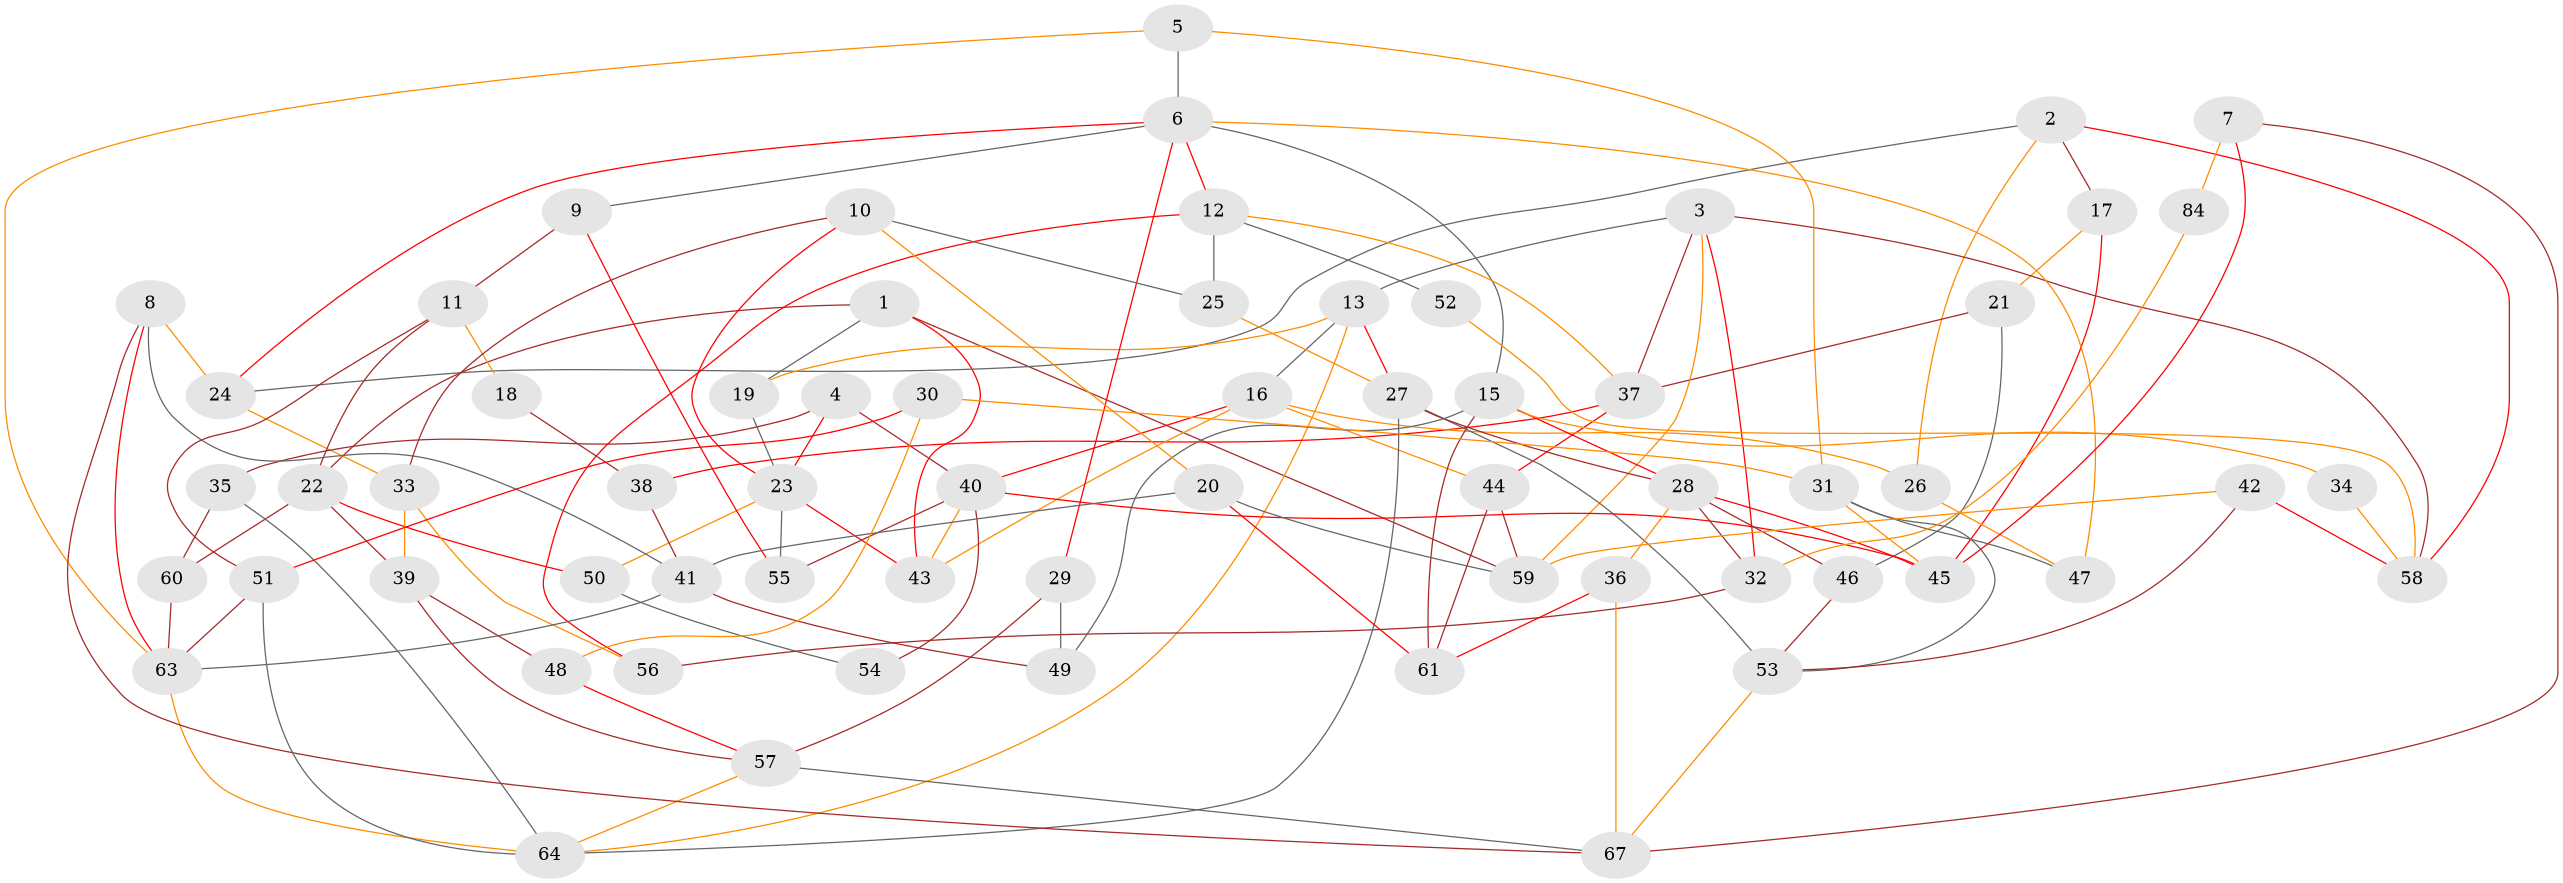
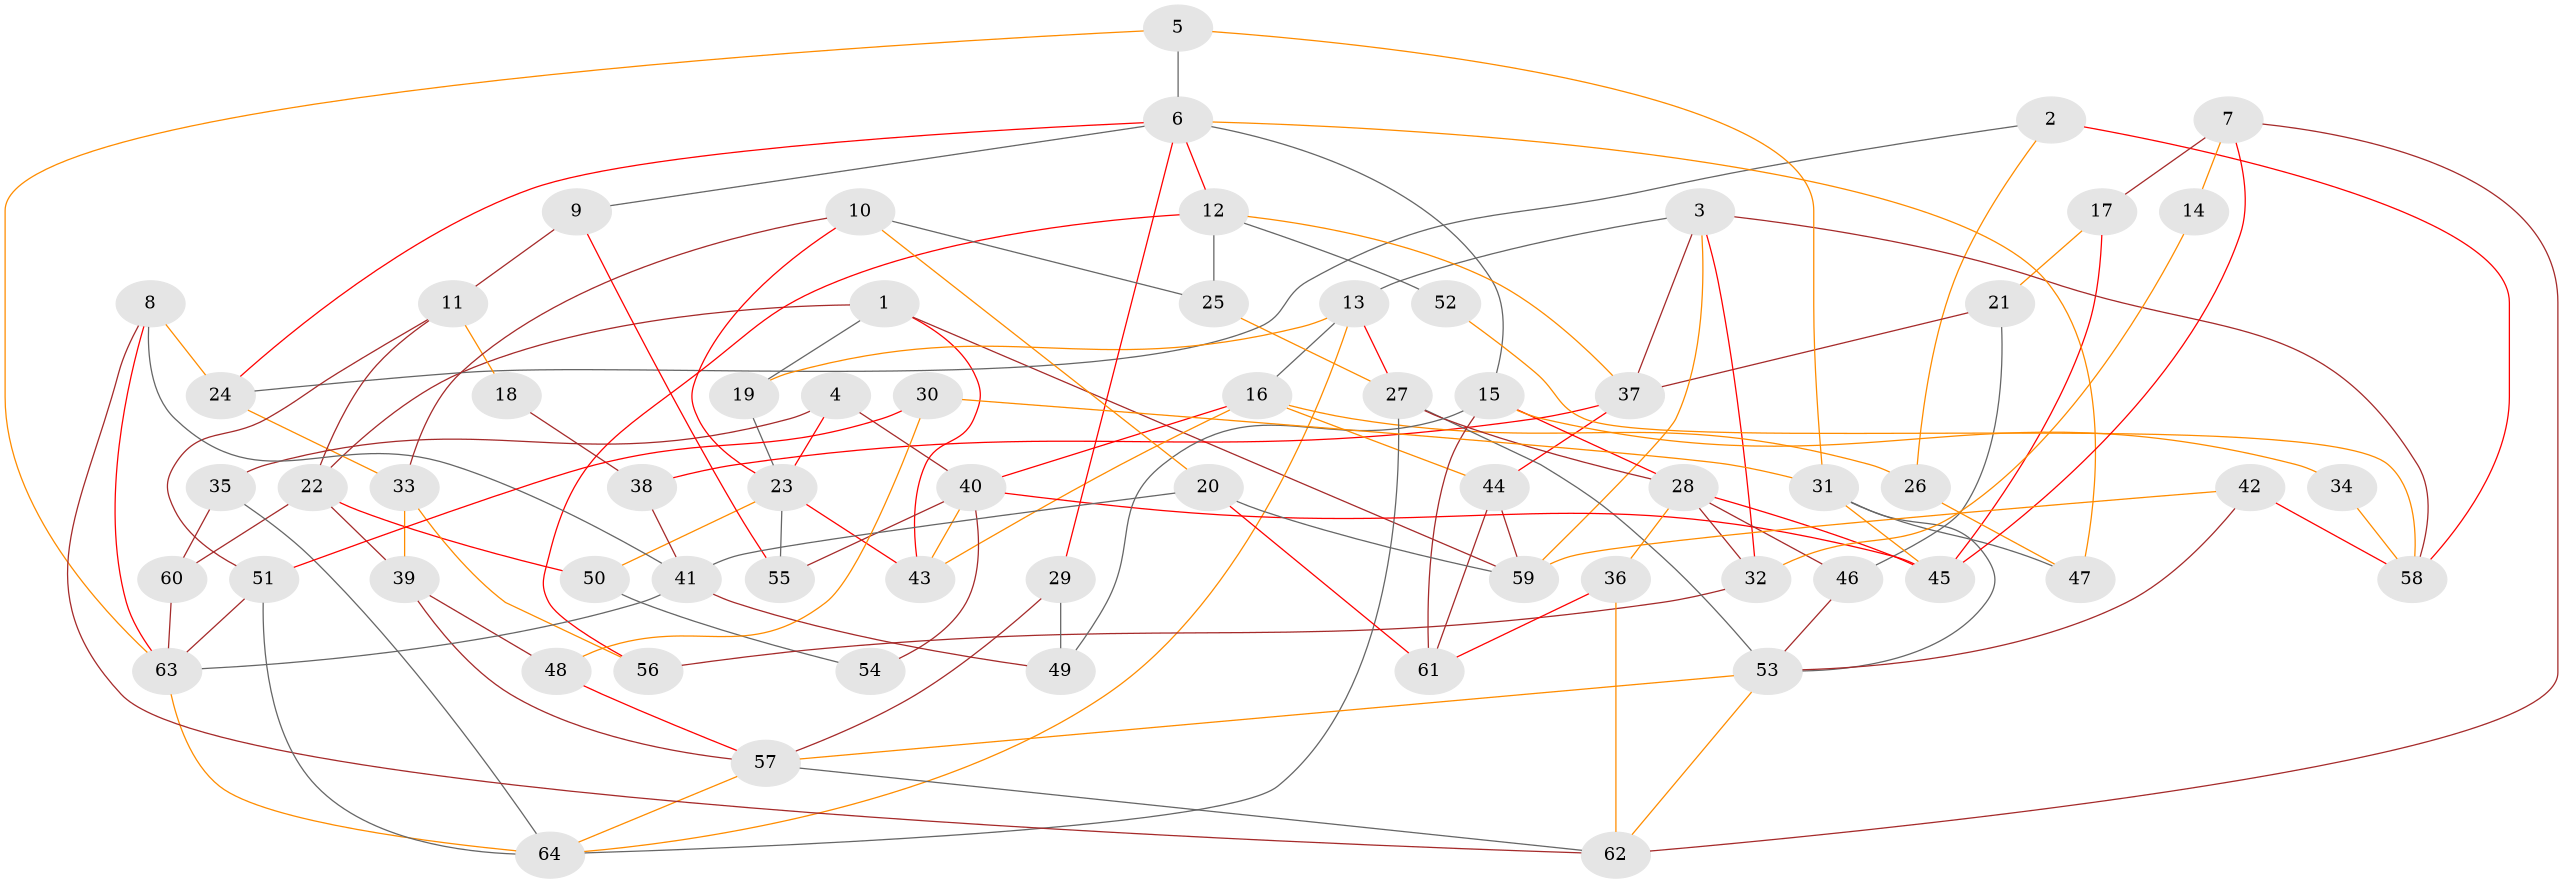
(2077, 166) -> (2165, 166)
(2194, 212) -> (2194, 212)
none -> (1267, 717)
(1616, 855) -> (1616, 855)
